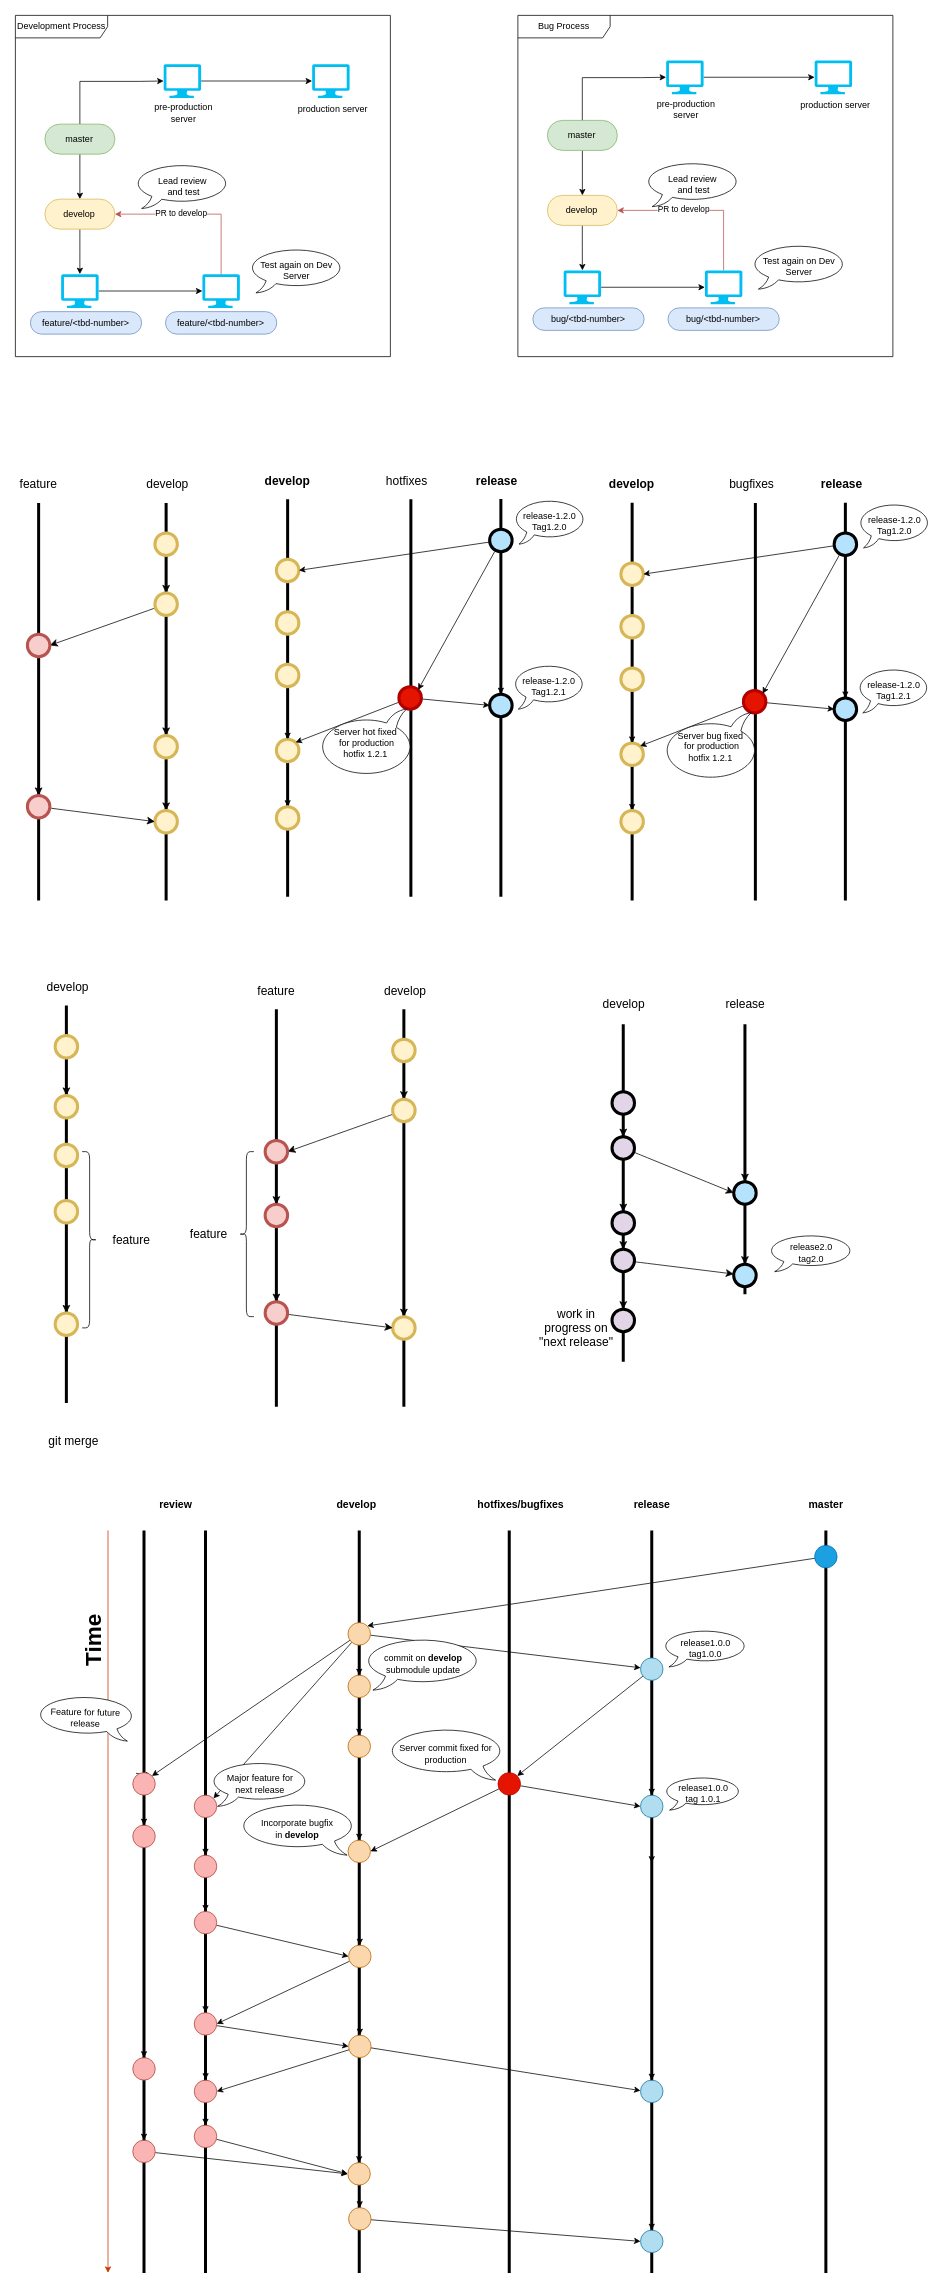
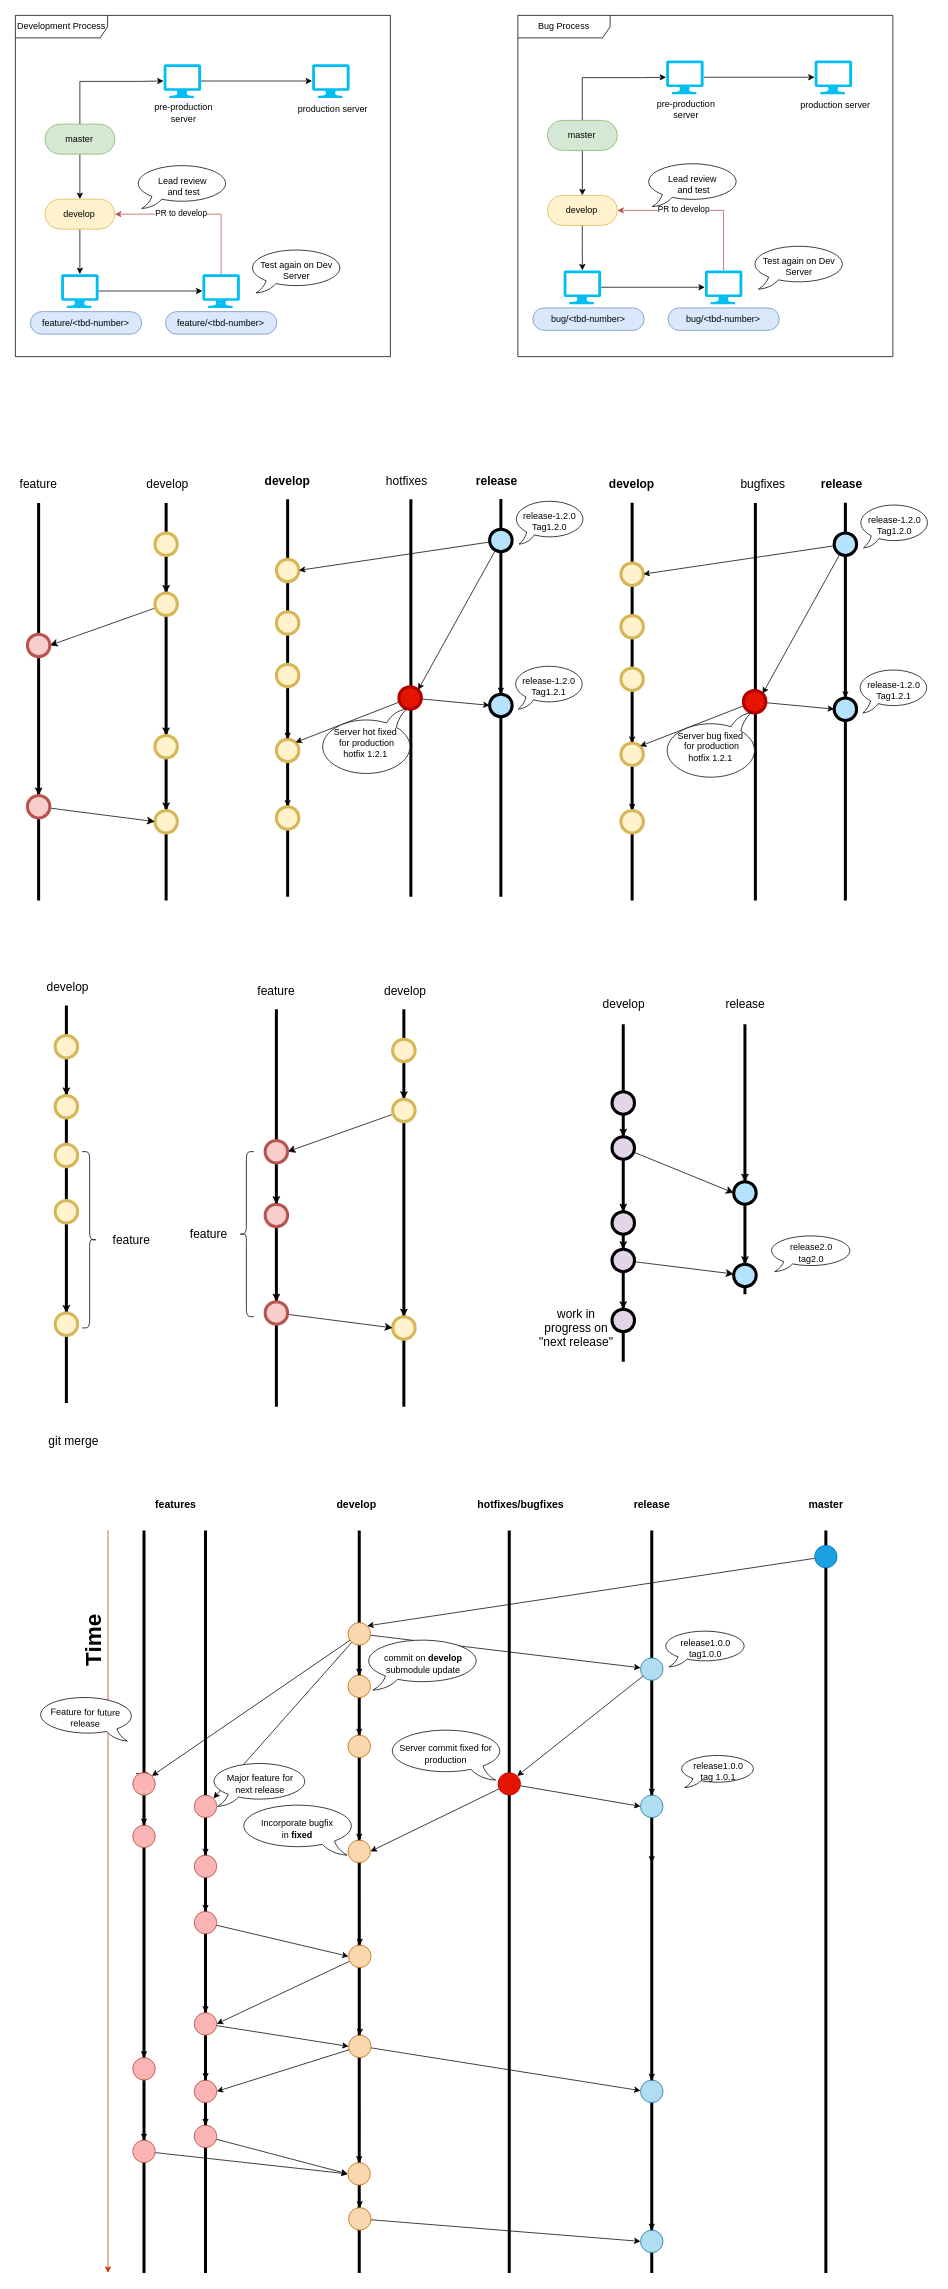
(752, 484) -> (763, 484)
(176, 1504) -> (176, 1504)
(703, 1793) -> (718, 1771)
(297, 1829) -> (297, 1829)
